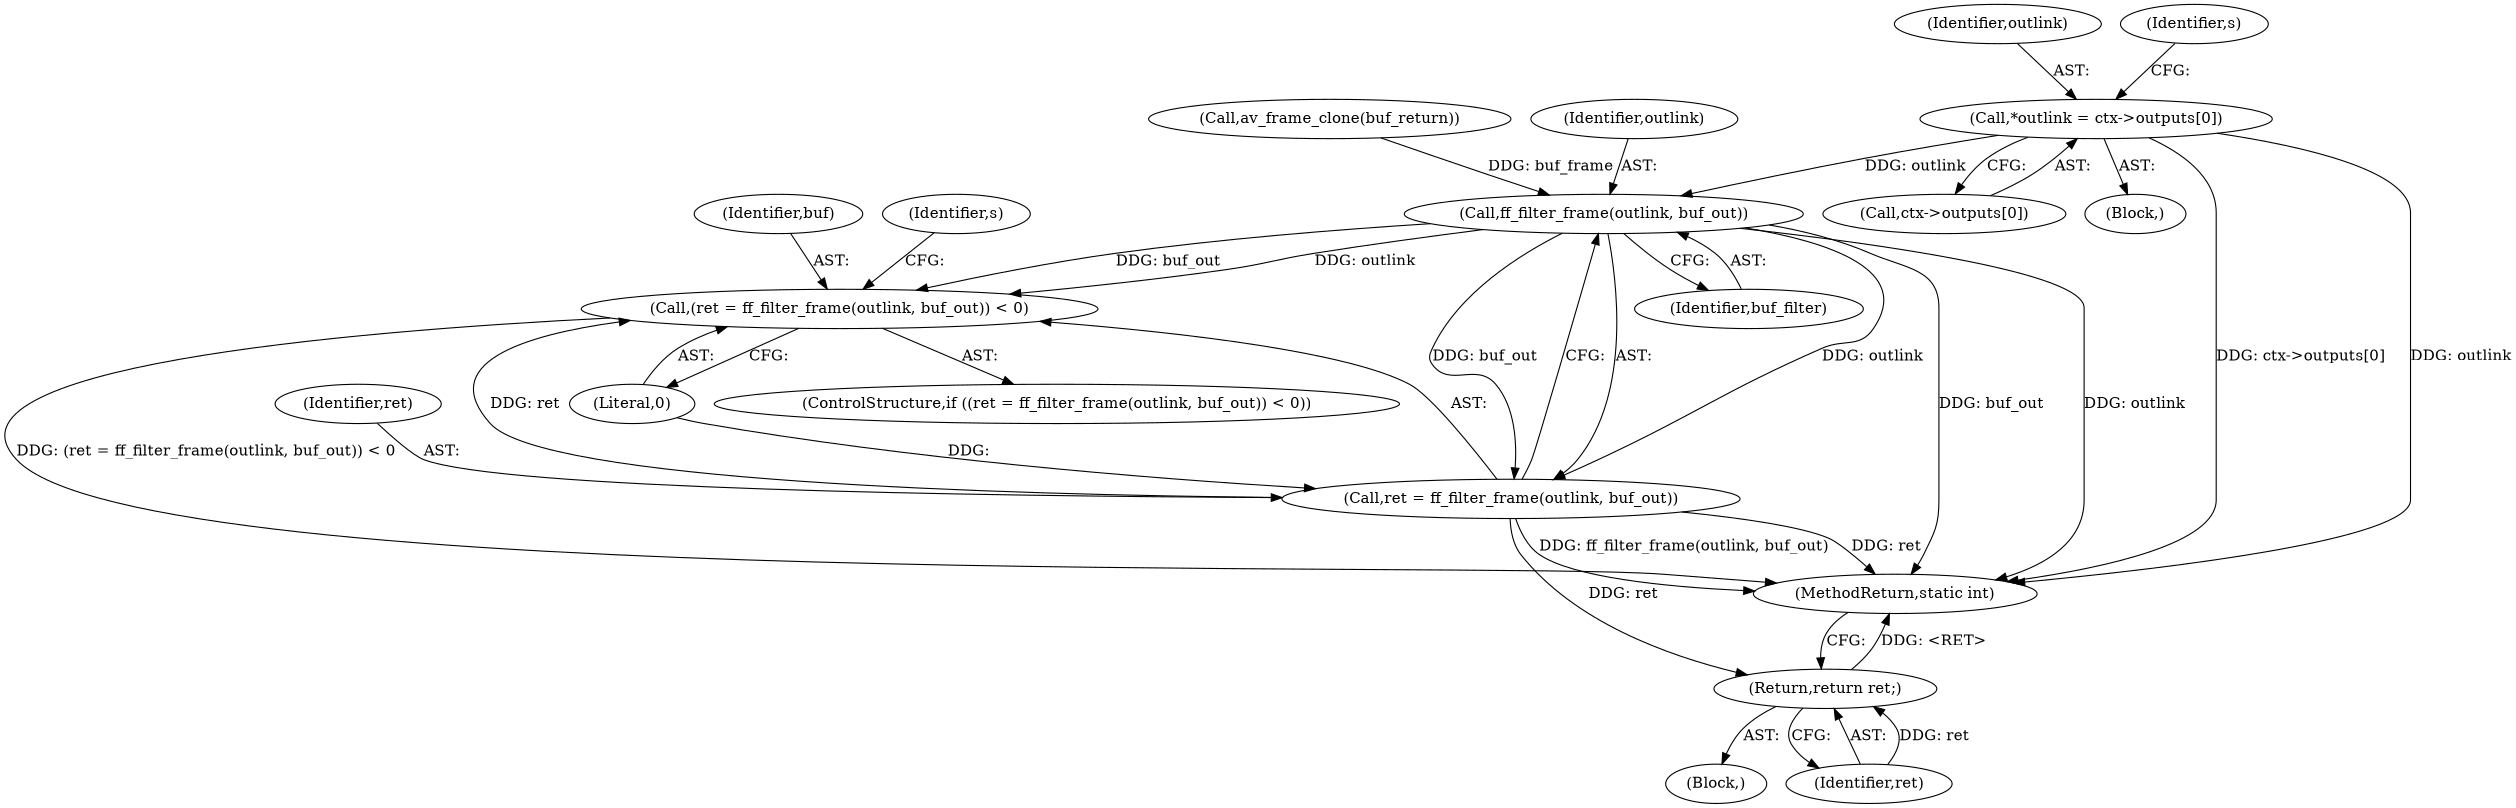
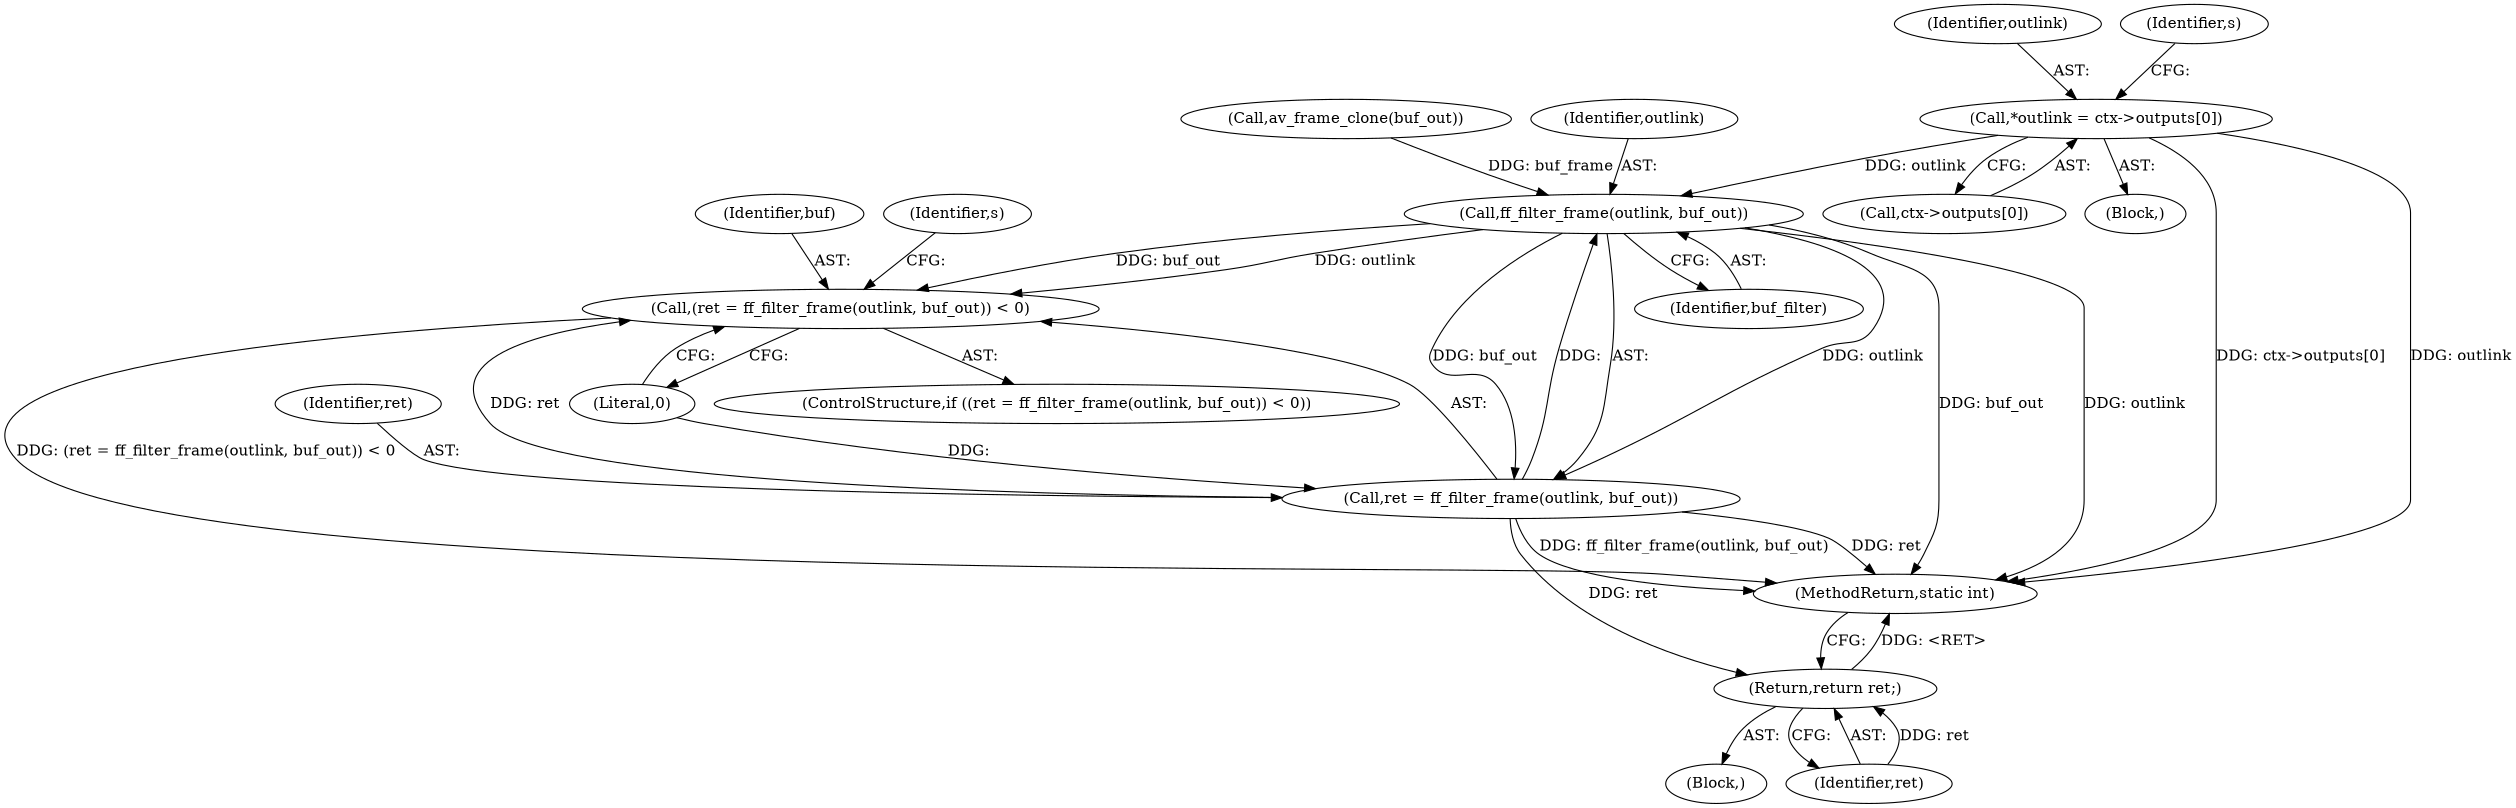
(1330, 119) -> (1346, 119)
(699, 356) -> (698, 356)
(1588, 356) -> (1582, 356)
